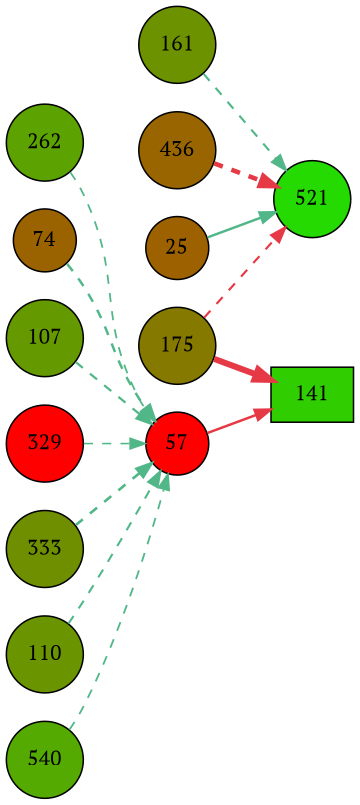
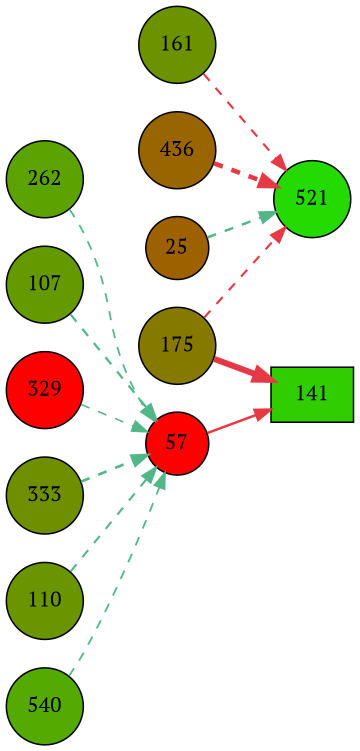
(240, 116) -> (240, 116)
(234, 228) -> (234, 228)
(45, 240) -> none
